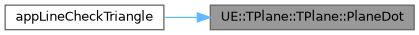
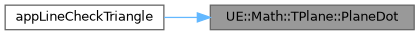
(312, 17) -> (312, 17)
